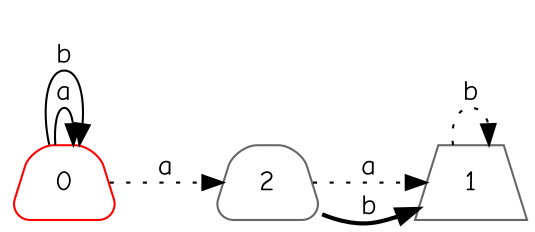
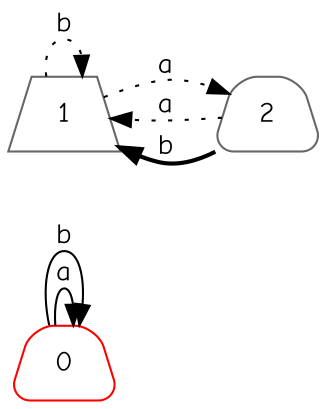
(156, 183) -> (156, 81)
